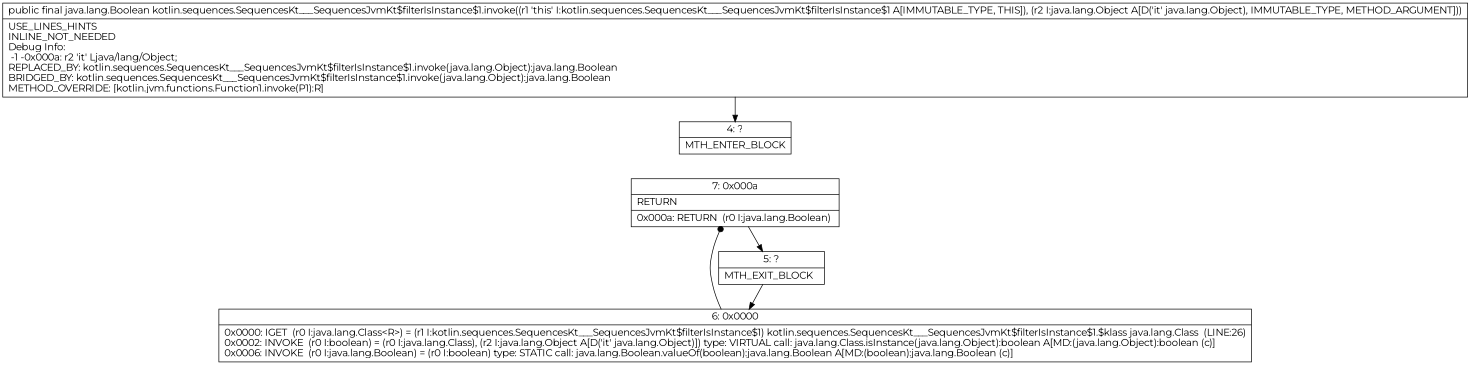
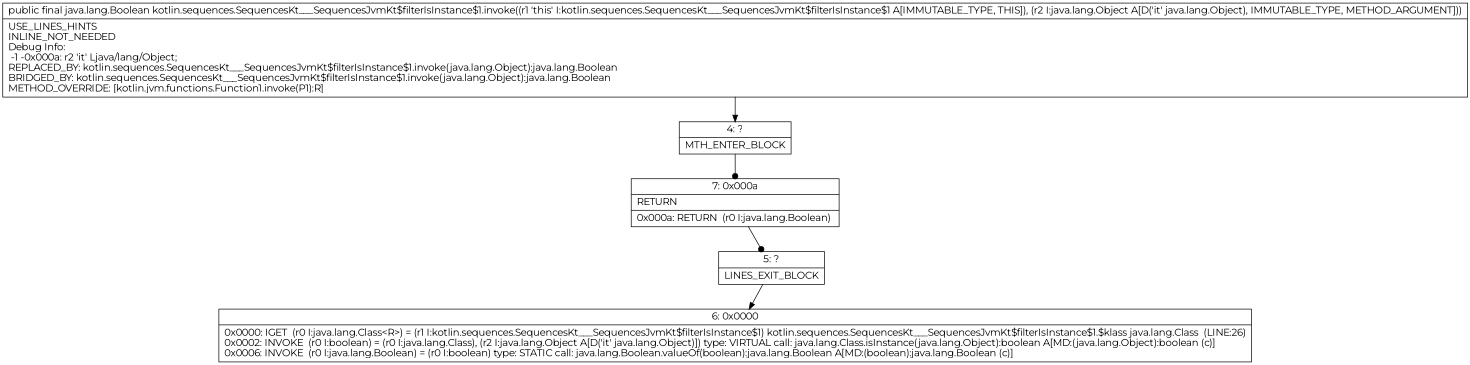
(754, 237) -> (754, 237)
(710, 271) -> (735, 164)
(769, 276) -> (772, 276)
